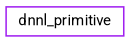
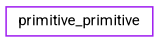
(65, 21) -> (79, 21)
